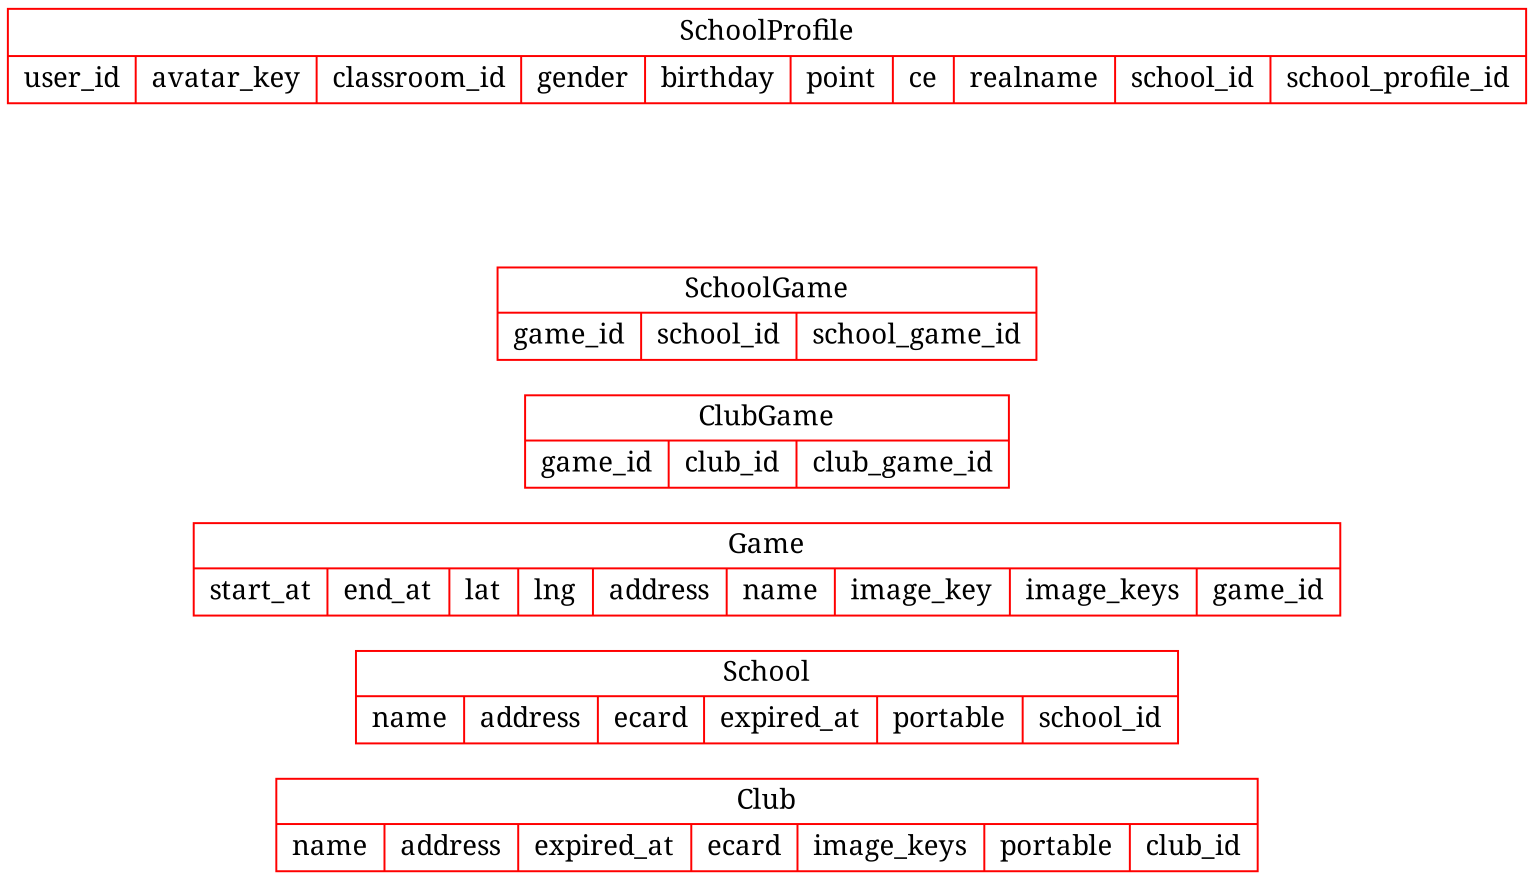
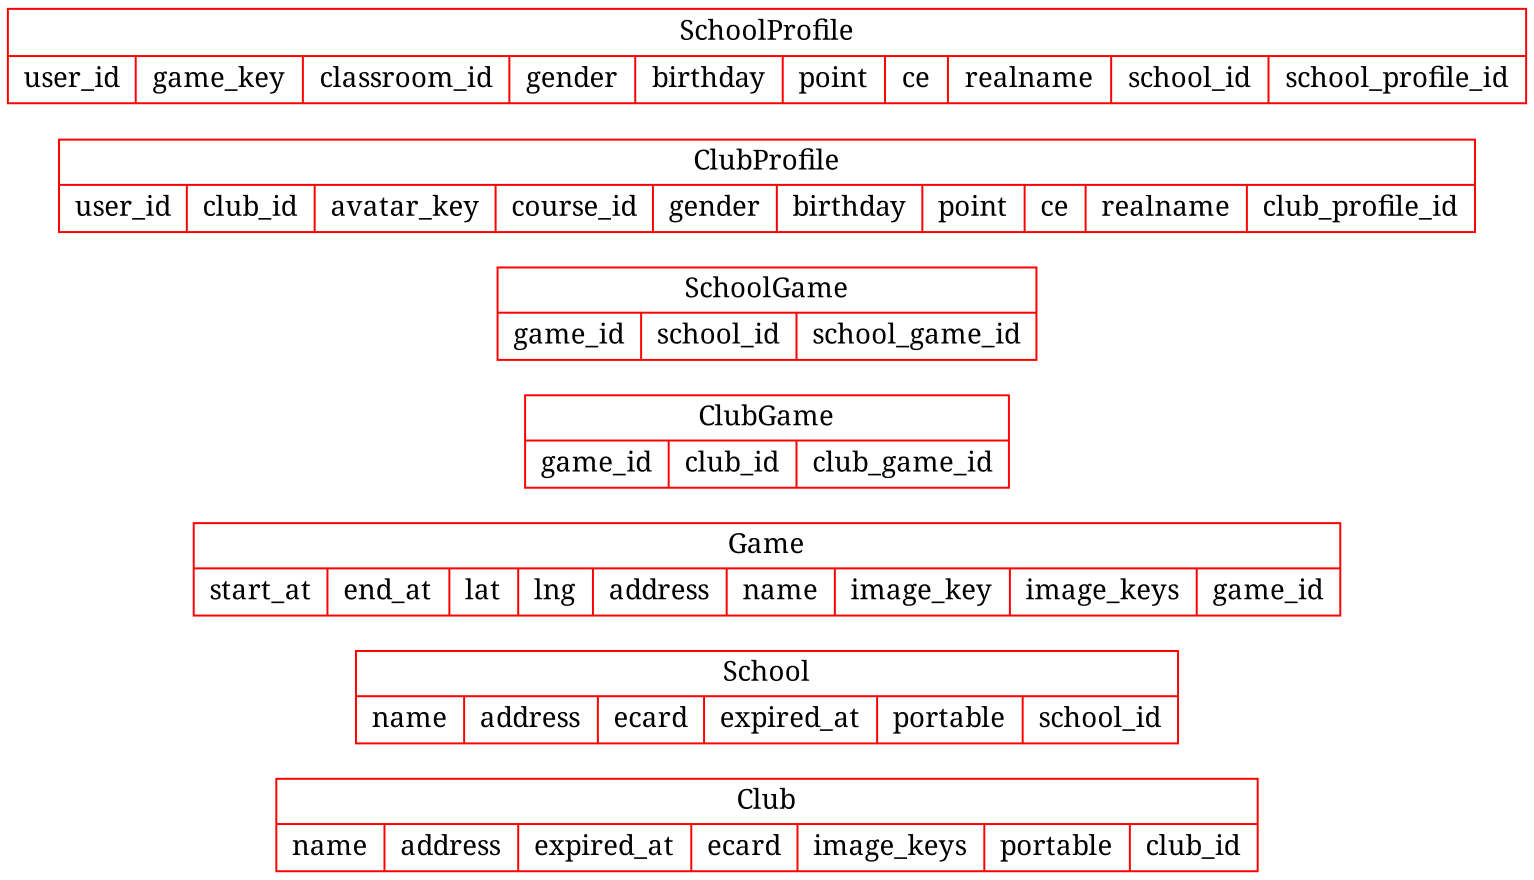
(226, 79) -> (219, 79)
none -> (767, 186)
